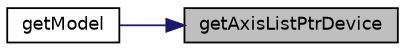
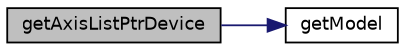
(143, 25) -> (244, 25)
